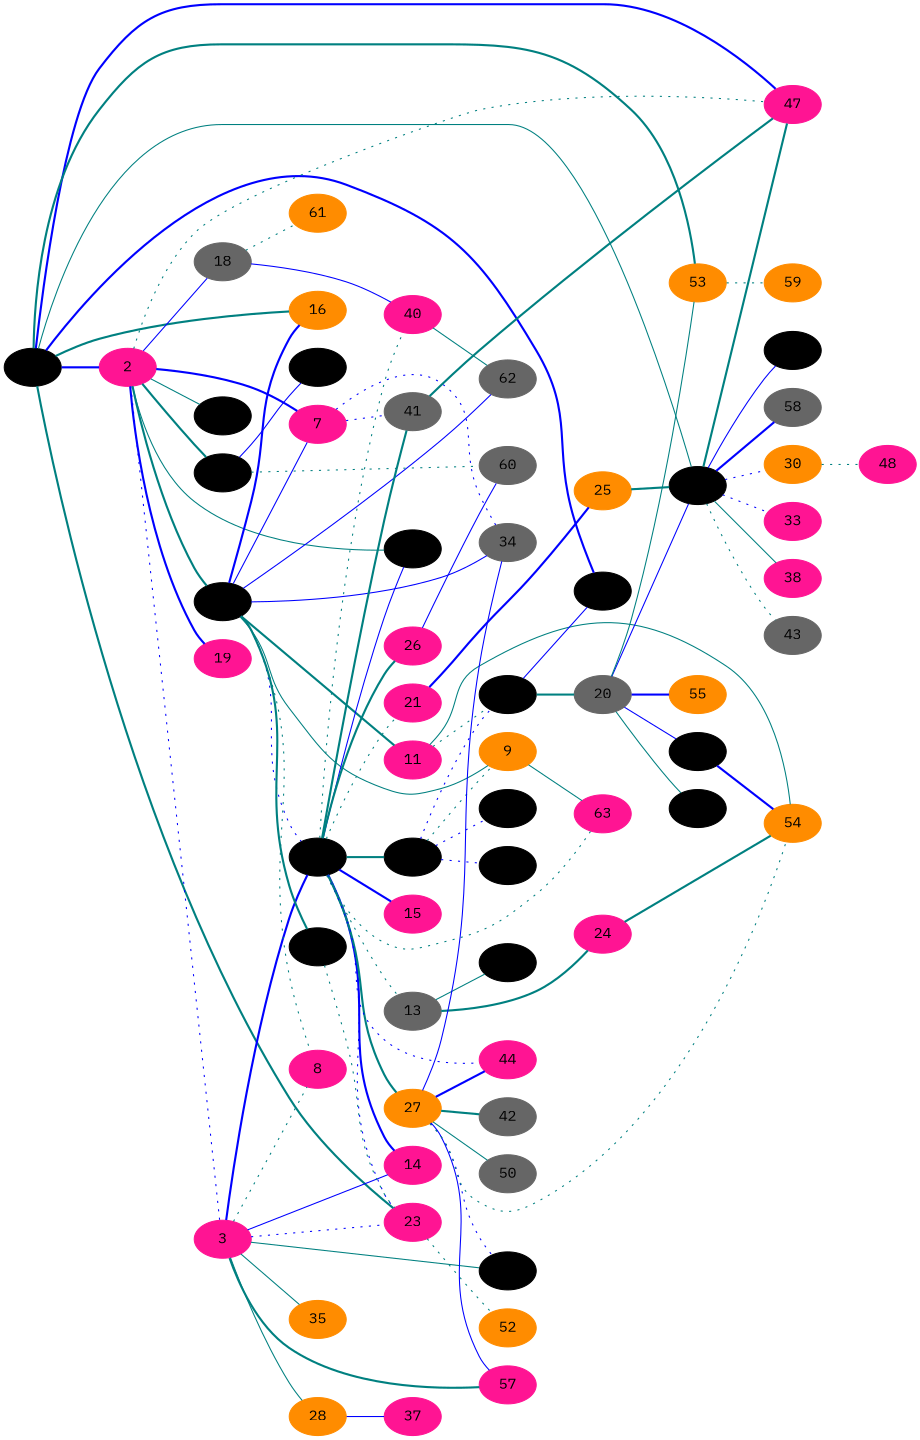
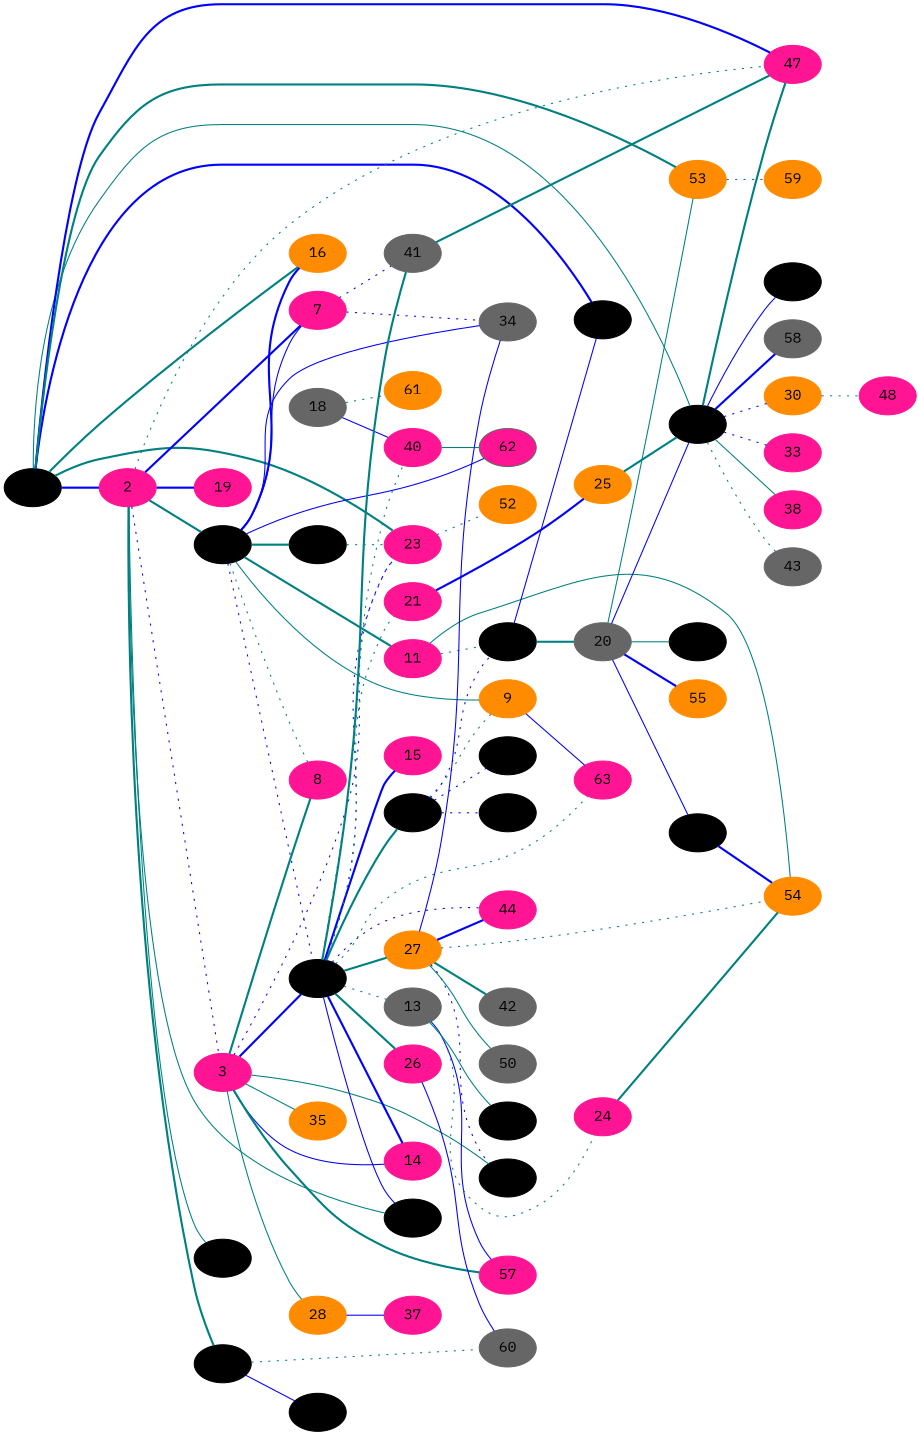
(175, 315) -> none
(508, 379) -> (508, 448)
(555, 783) -> (555, 739)
(522, 997) -> (476, 1203)
(270, 1154) -> (269, 926)
(460, 1247) -> (462, 1134)
